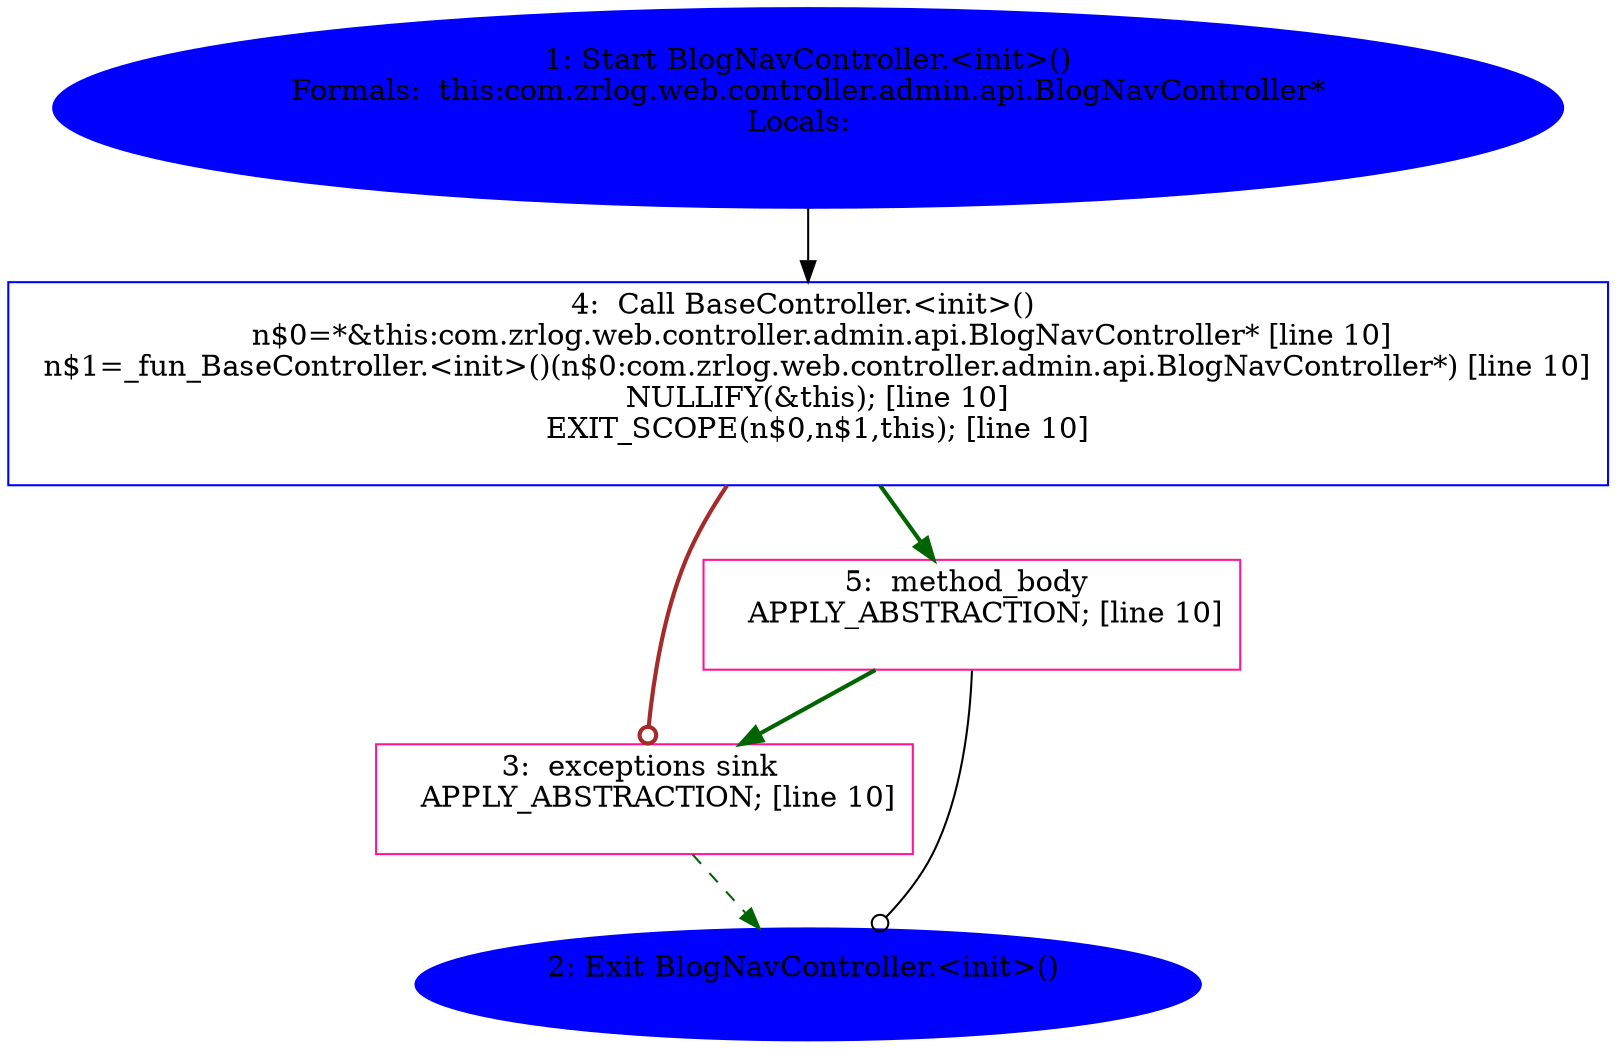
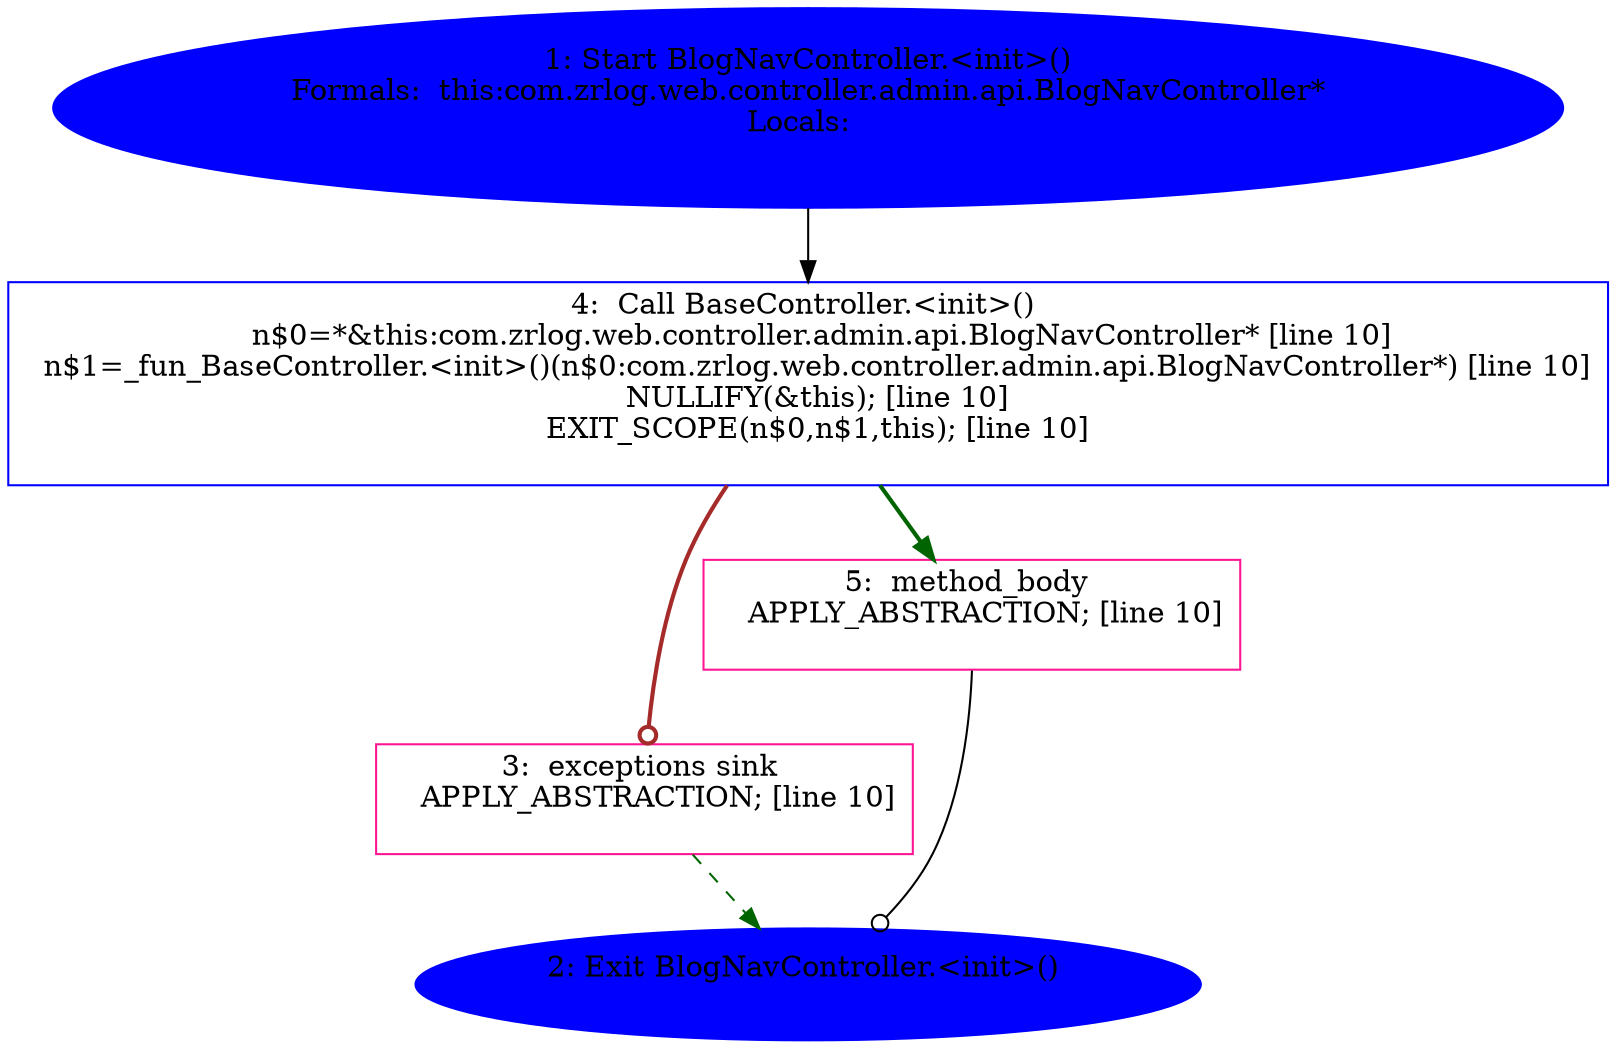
(817, 702) -> none
